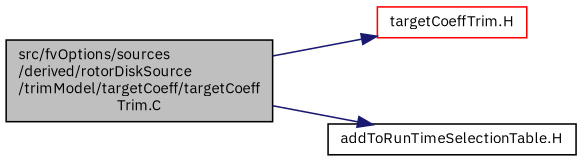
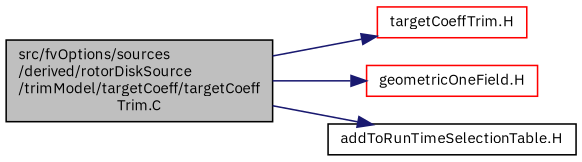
none -> (452, 81)
